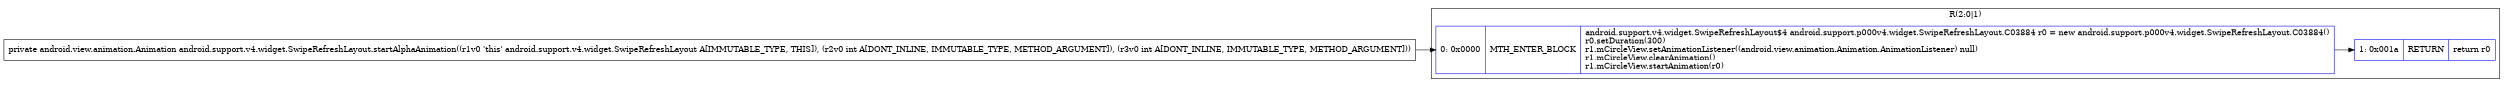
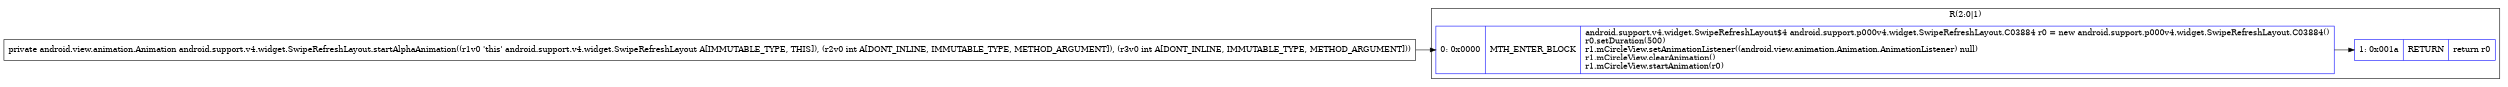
(1625, 41) -> (1625, 41)
